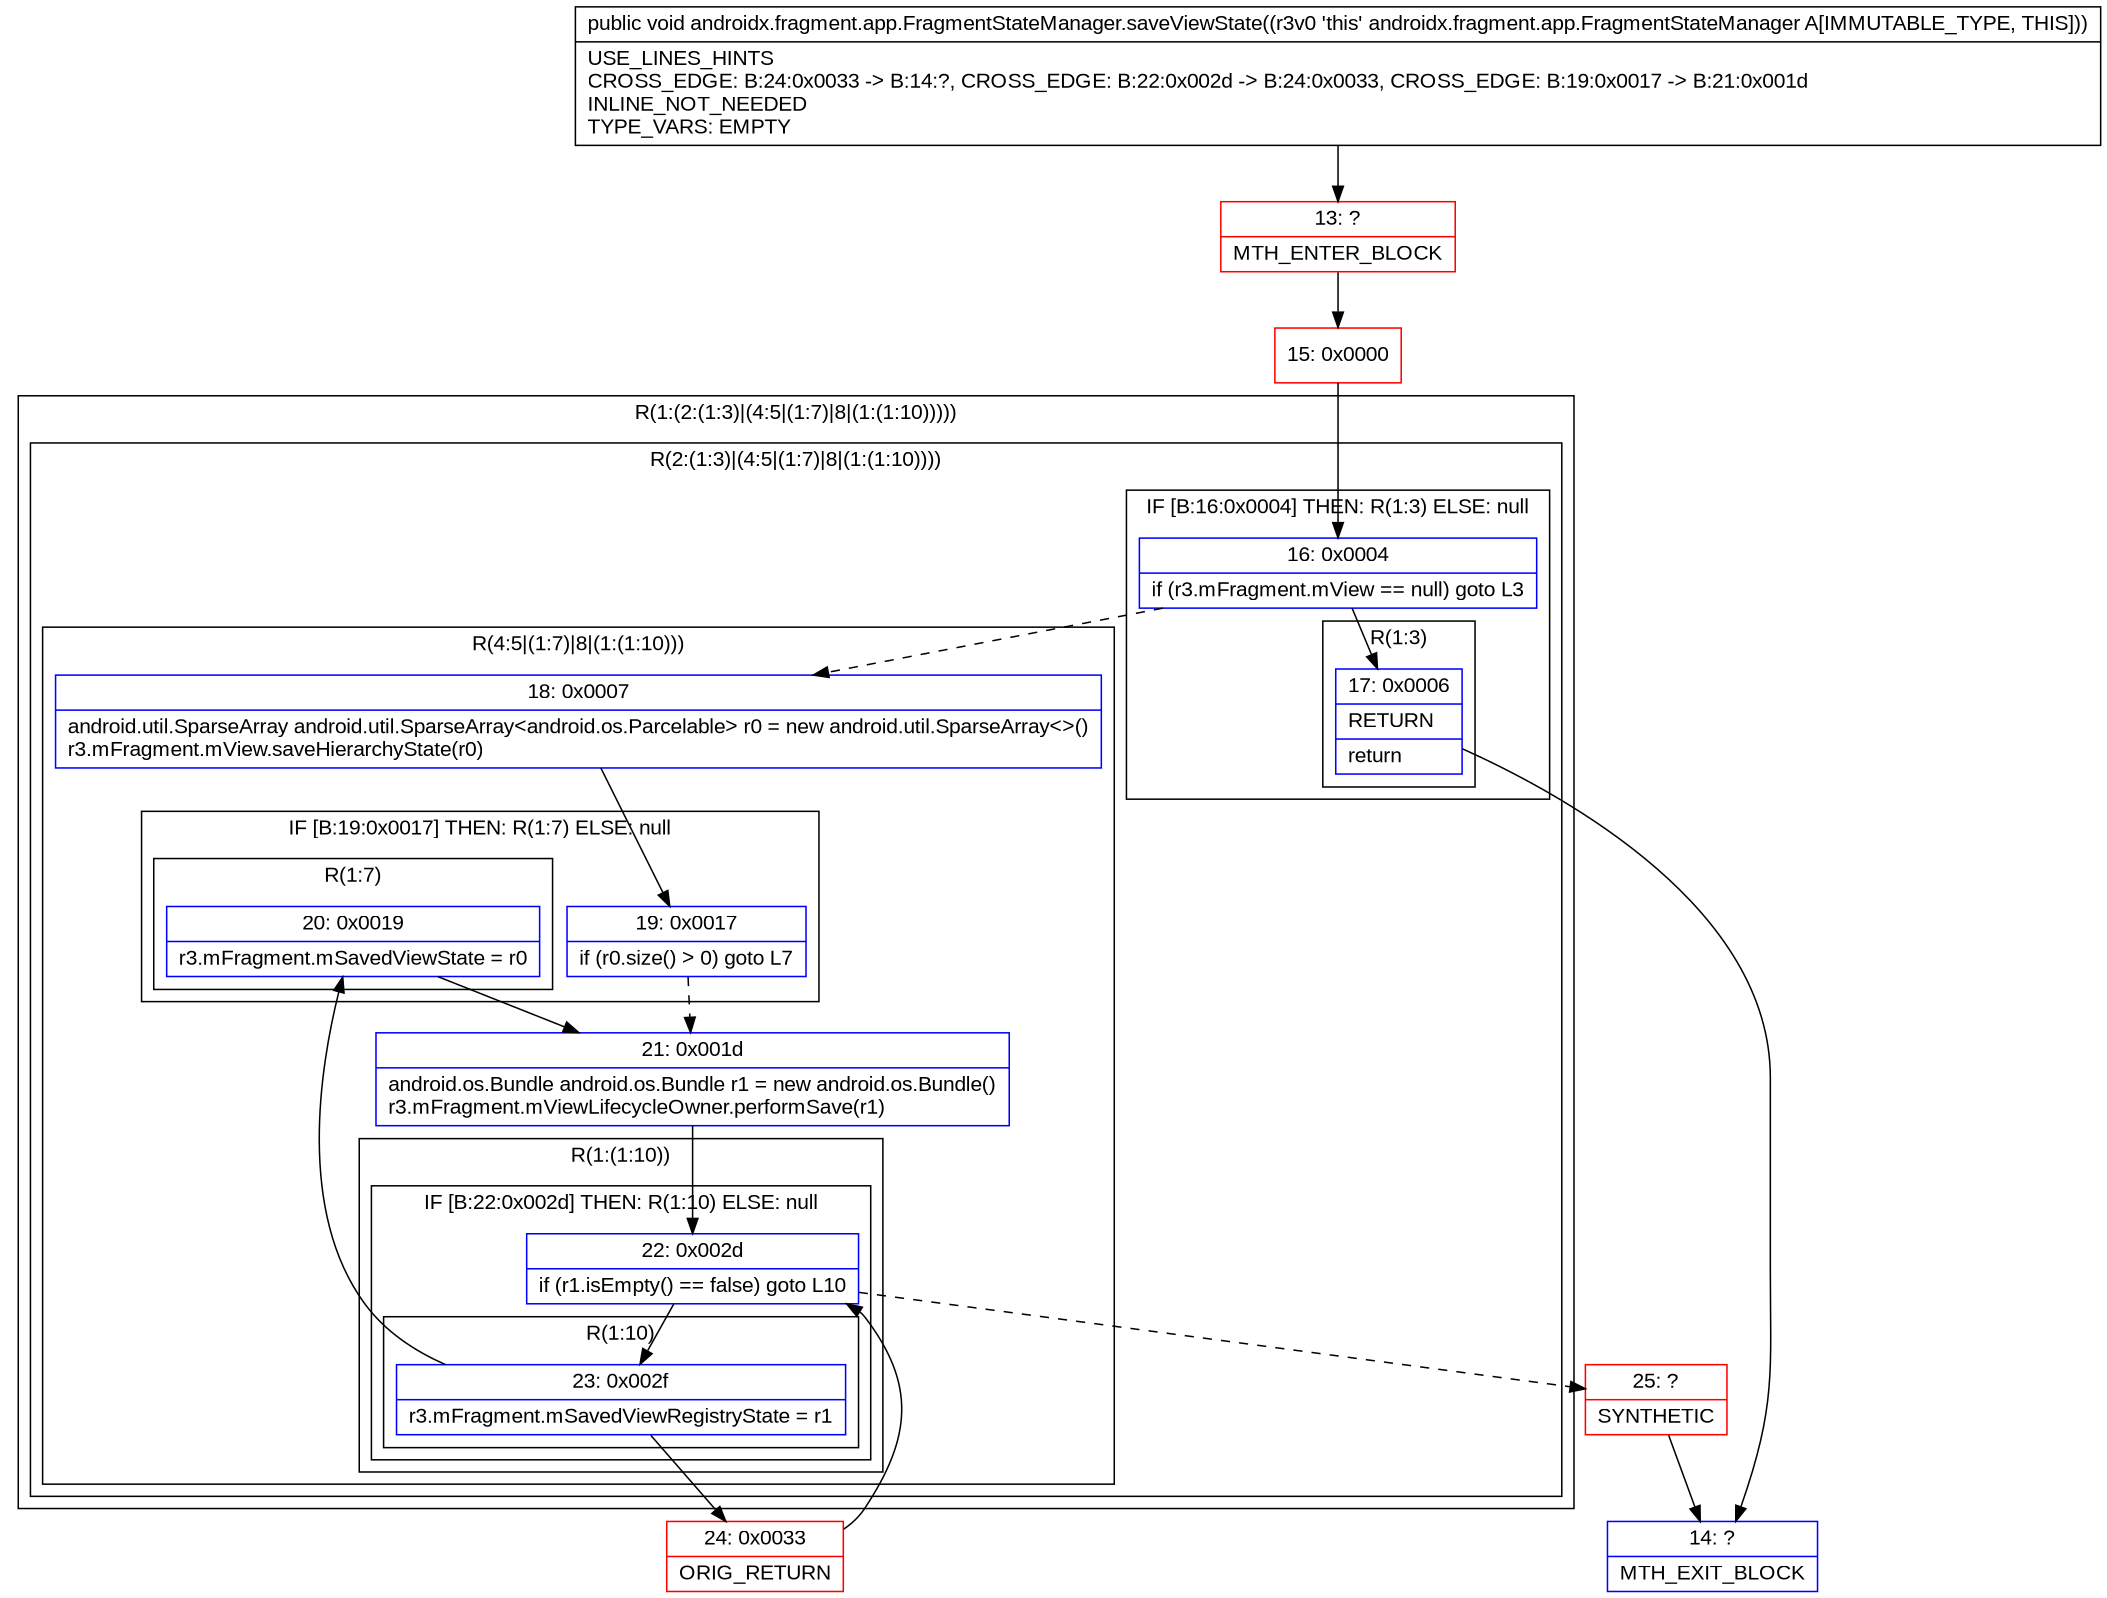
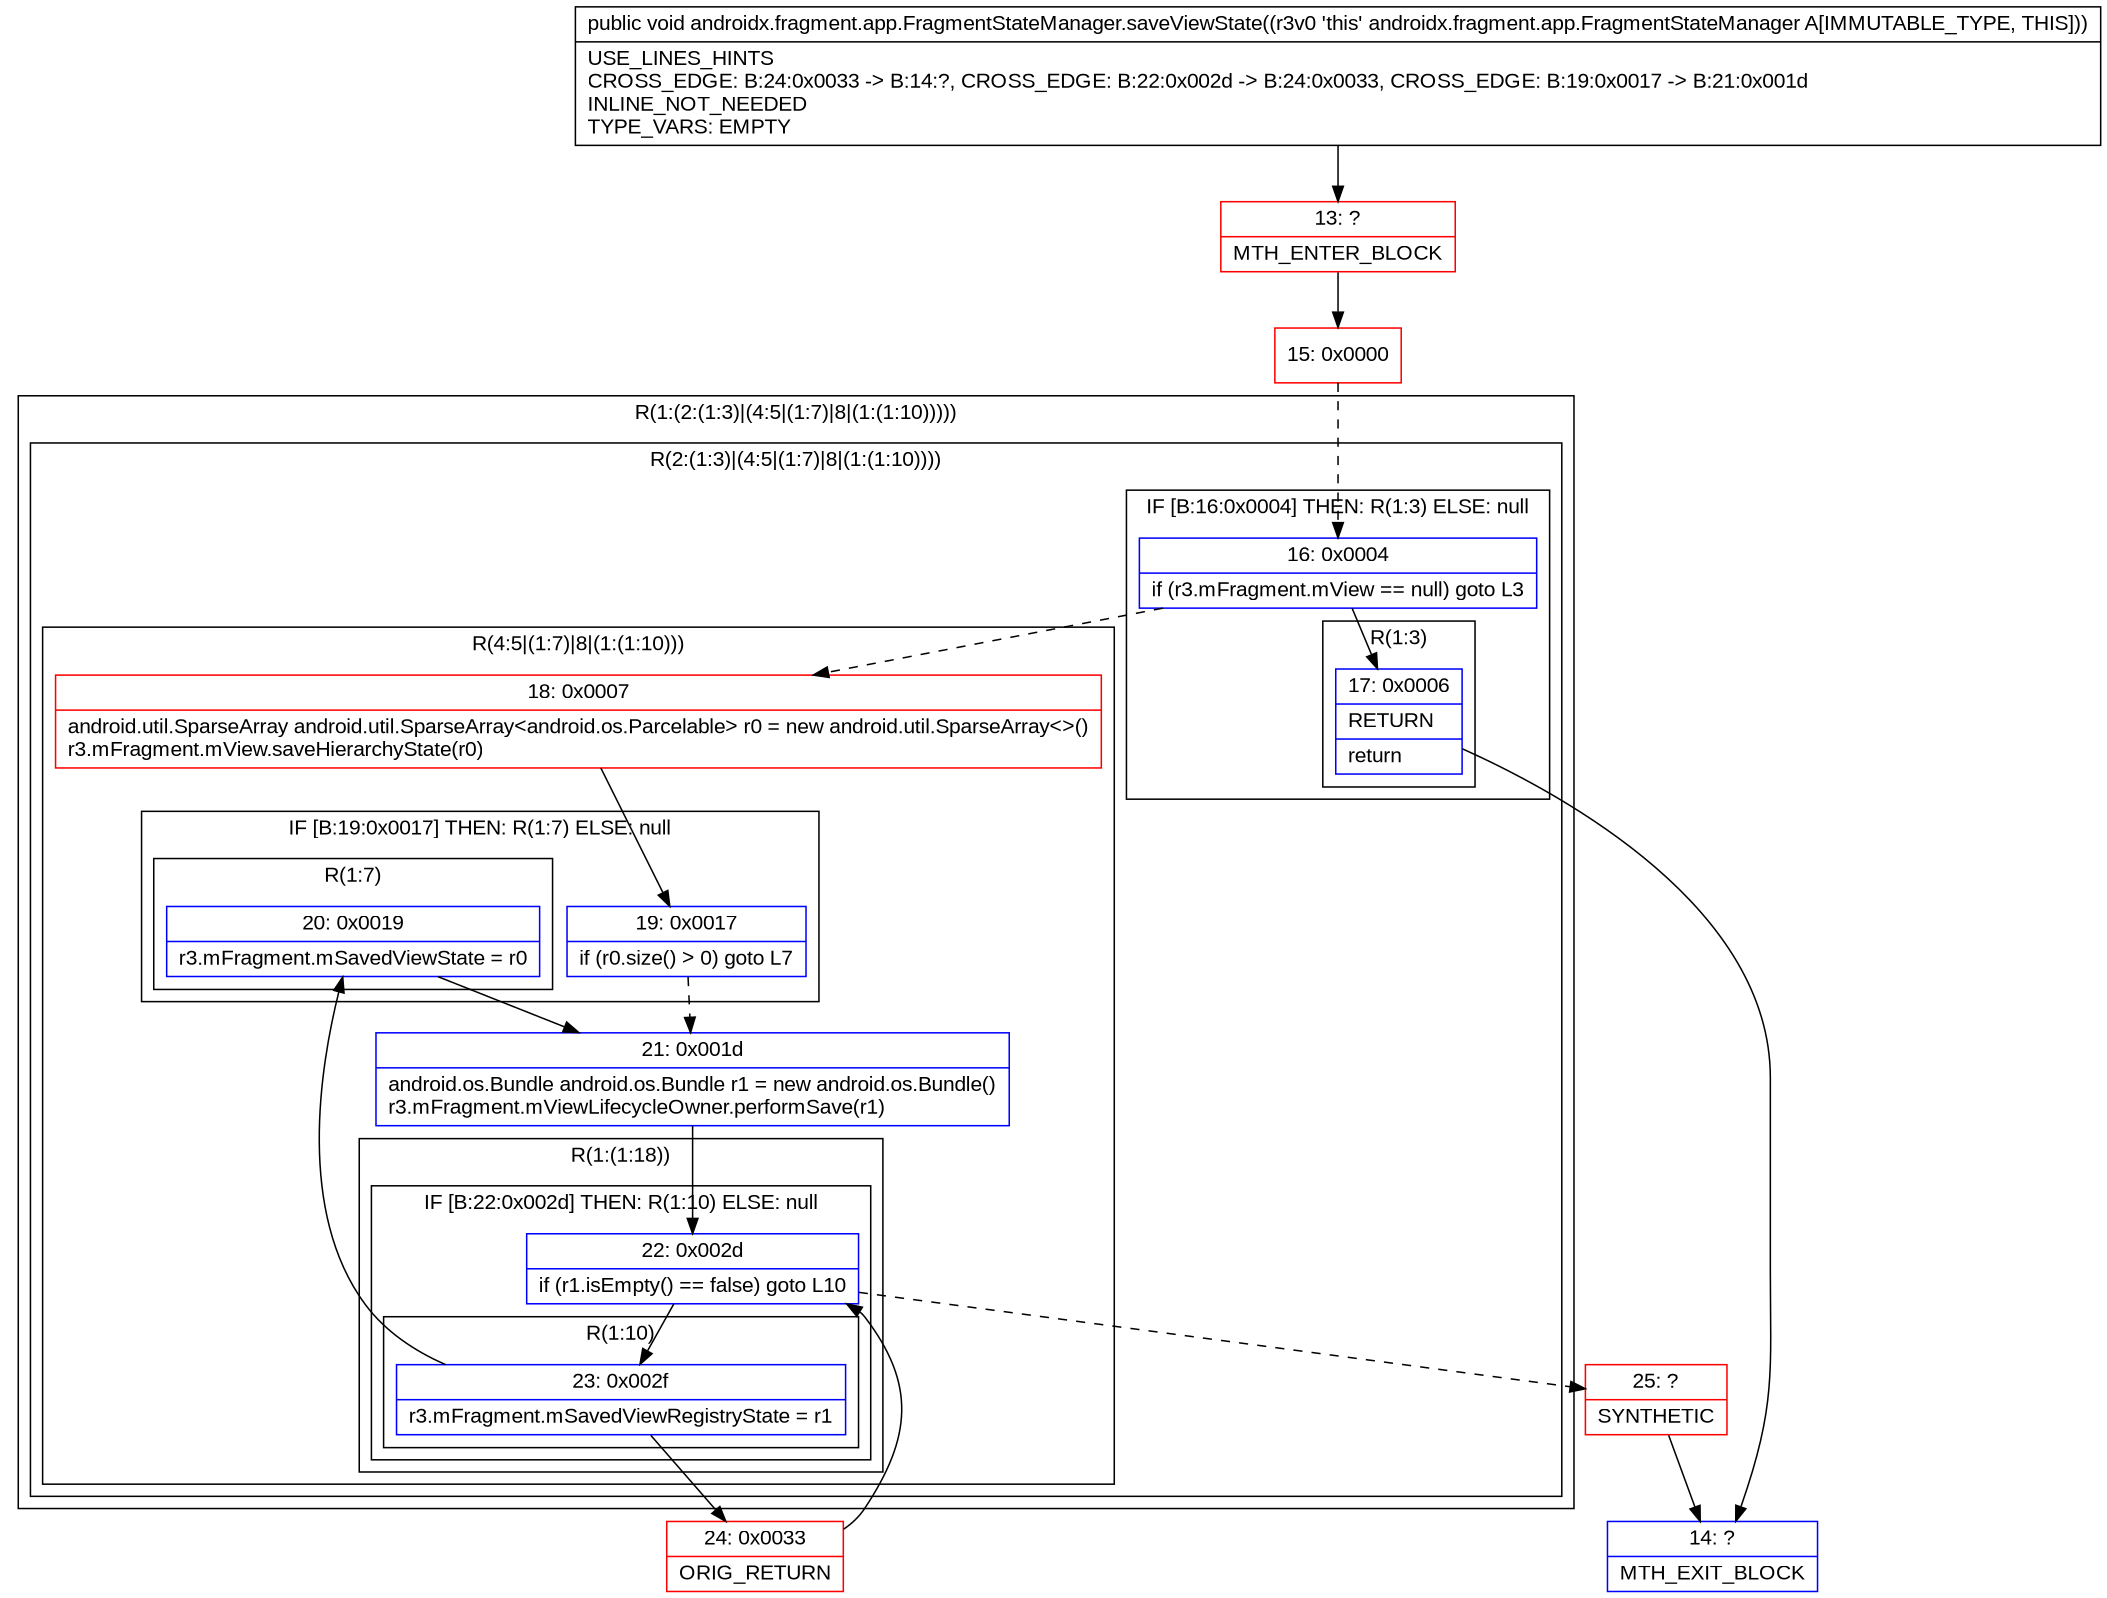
(1338, 453) -> (1338, 453)
(578, 722) -> (578, 722)
(621, 1156) -> (621, 1156)
